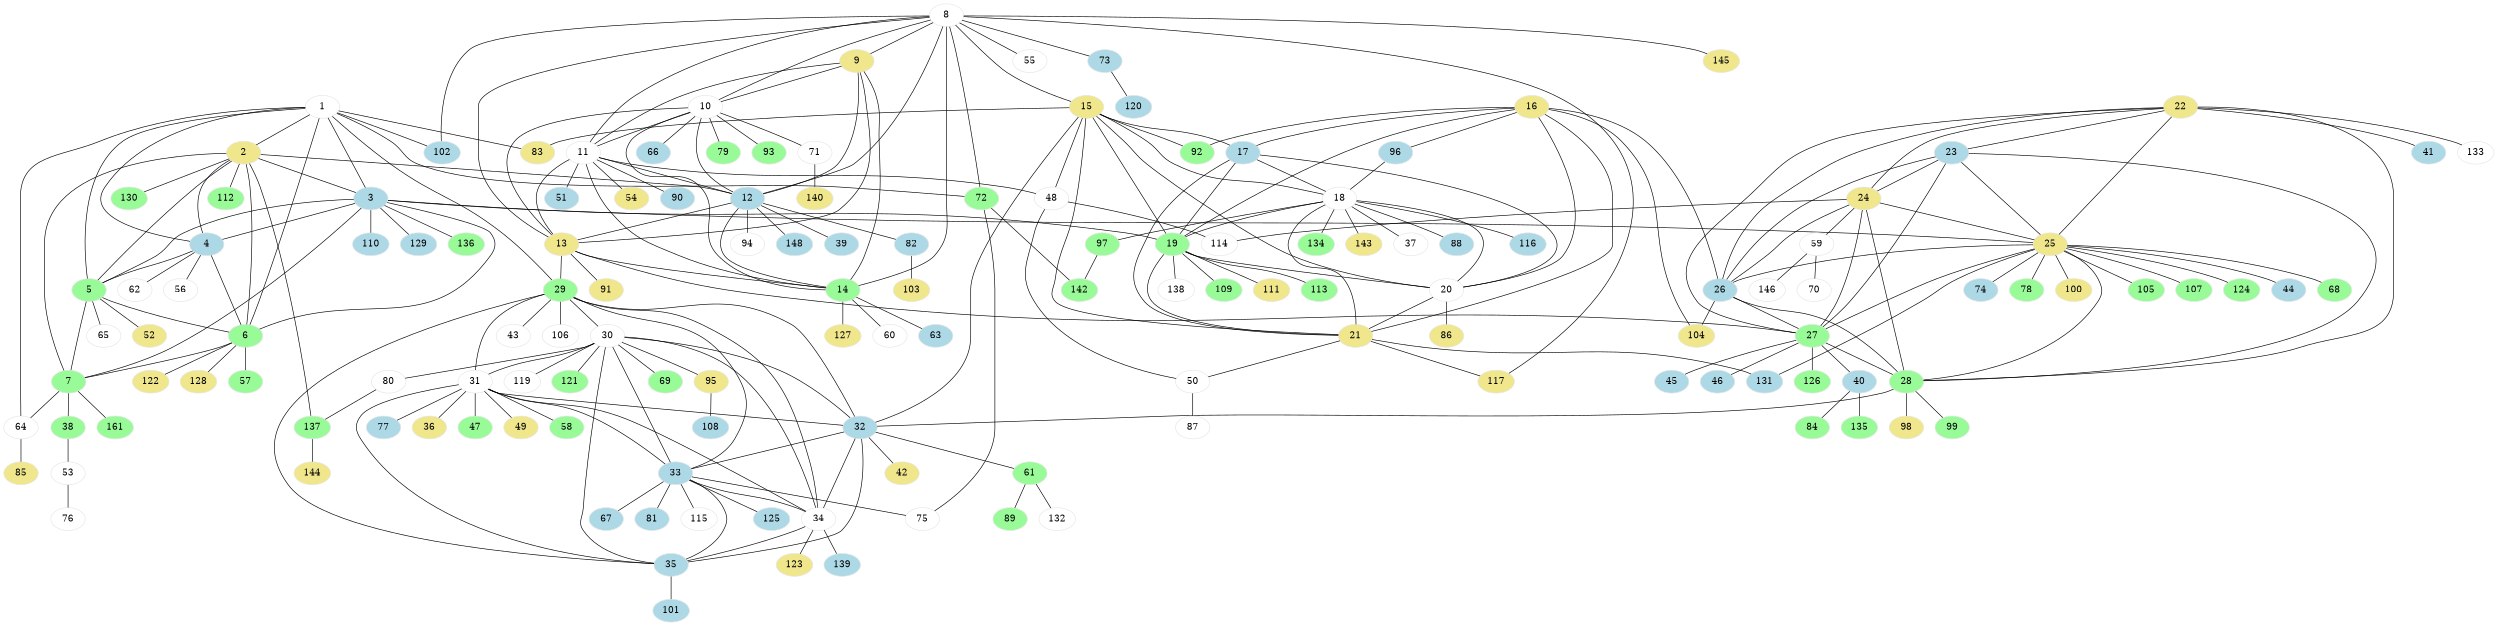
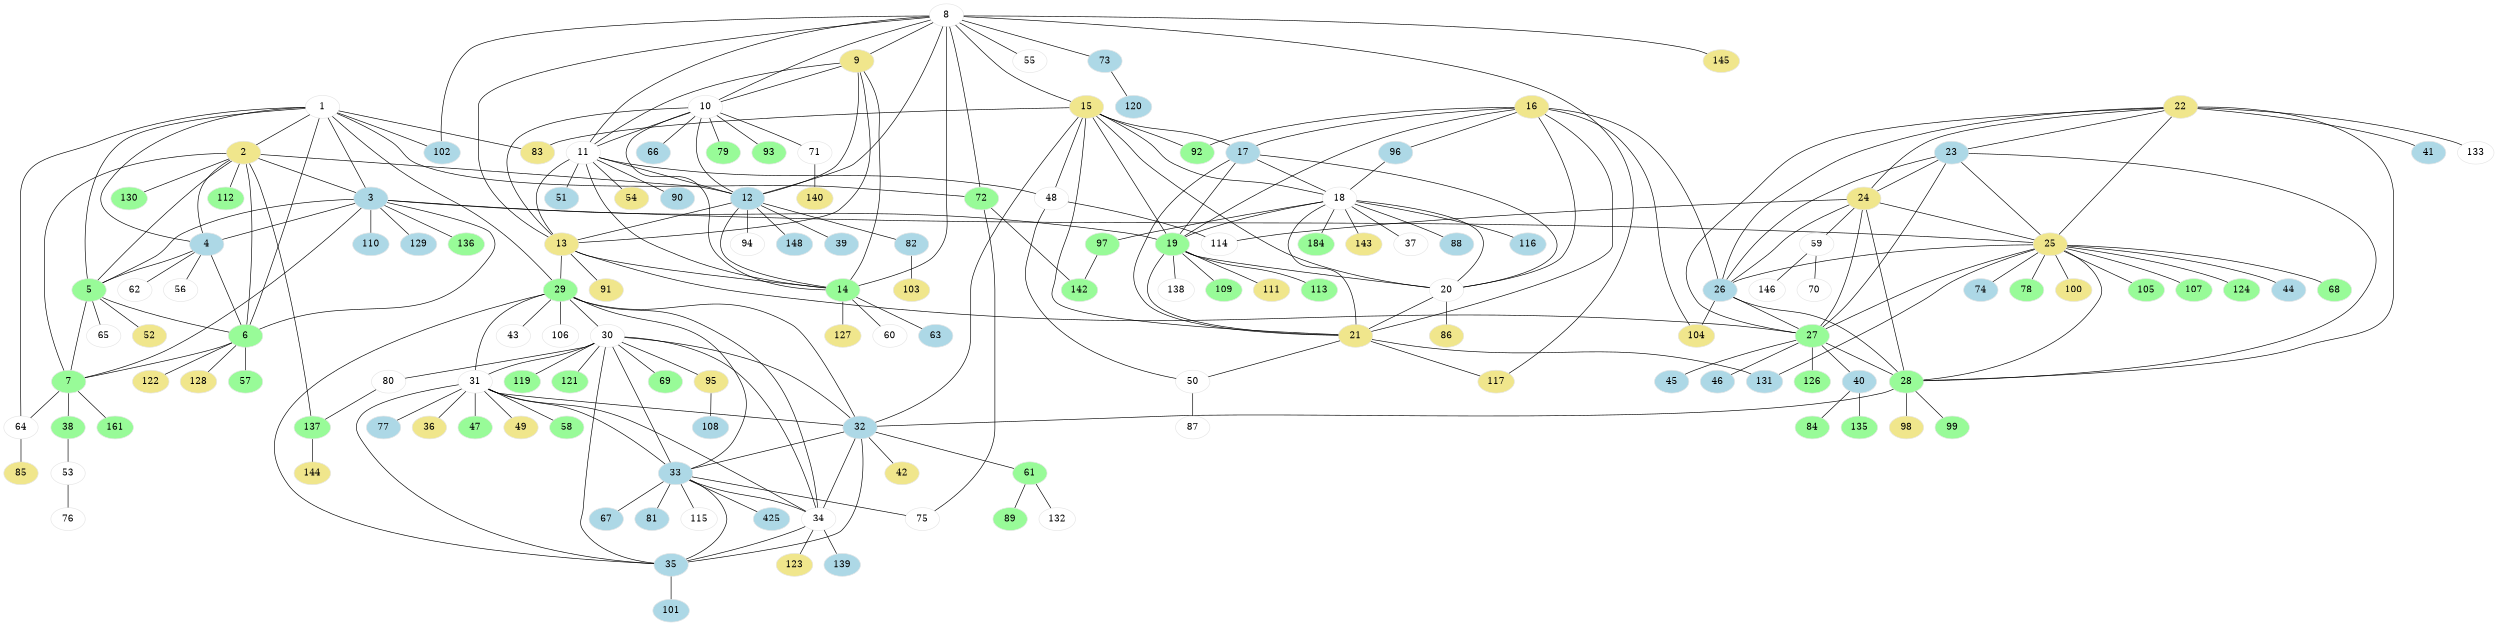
(1316, 244) -> (1316, 244)
(522, 382) -> (522, 382)
(772, 519) -> (772, 519)
